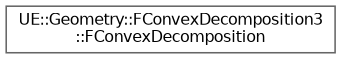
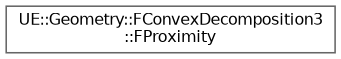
(171, 29) -> (171, 29)
